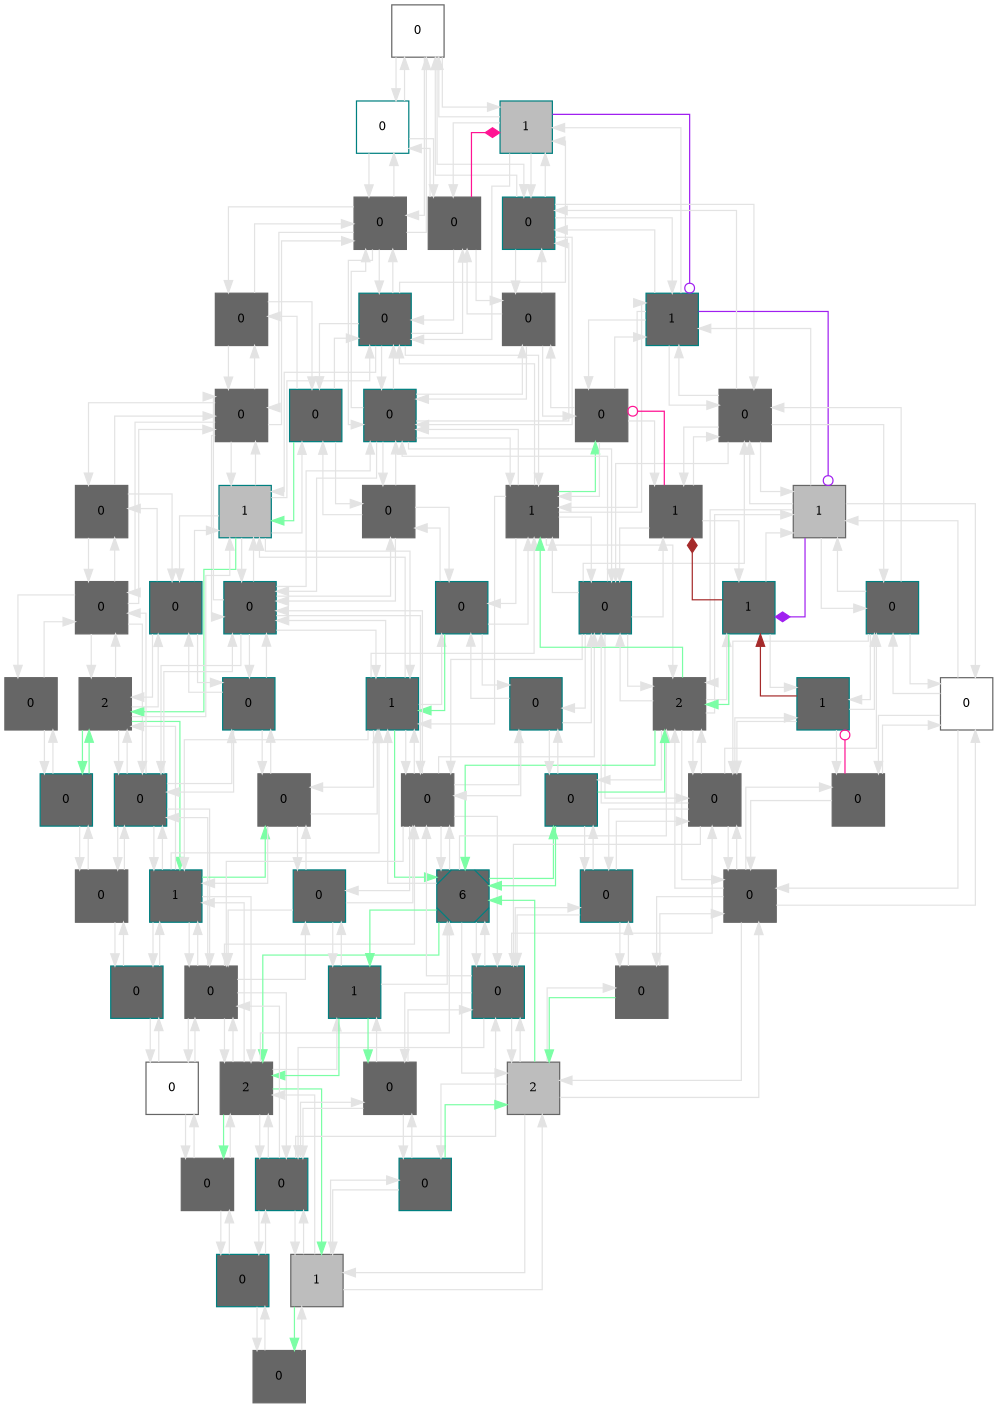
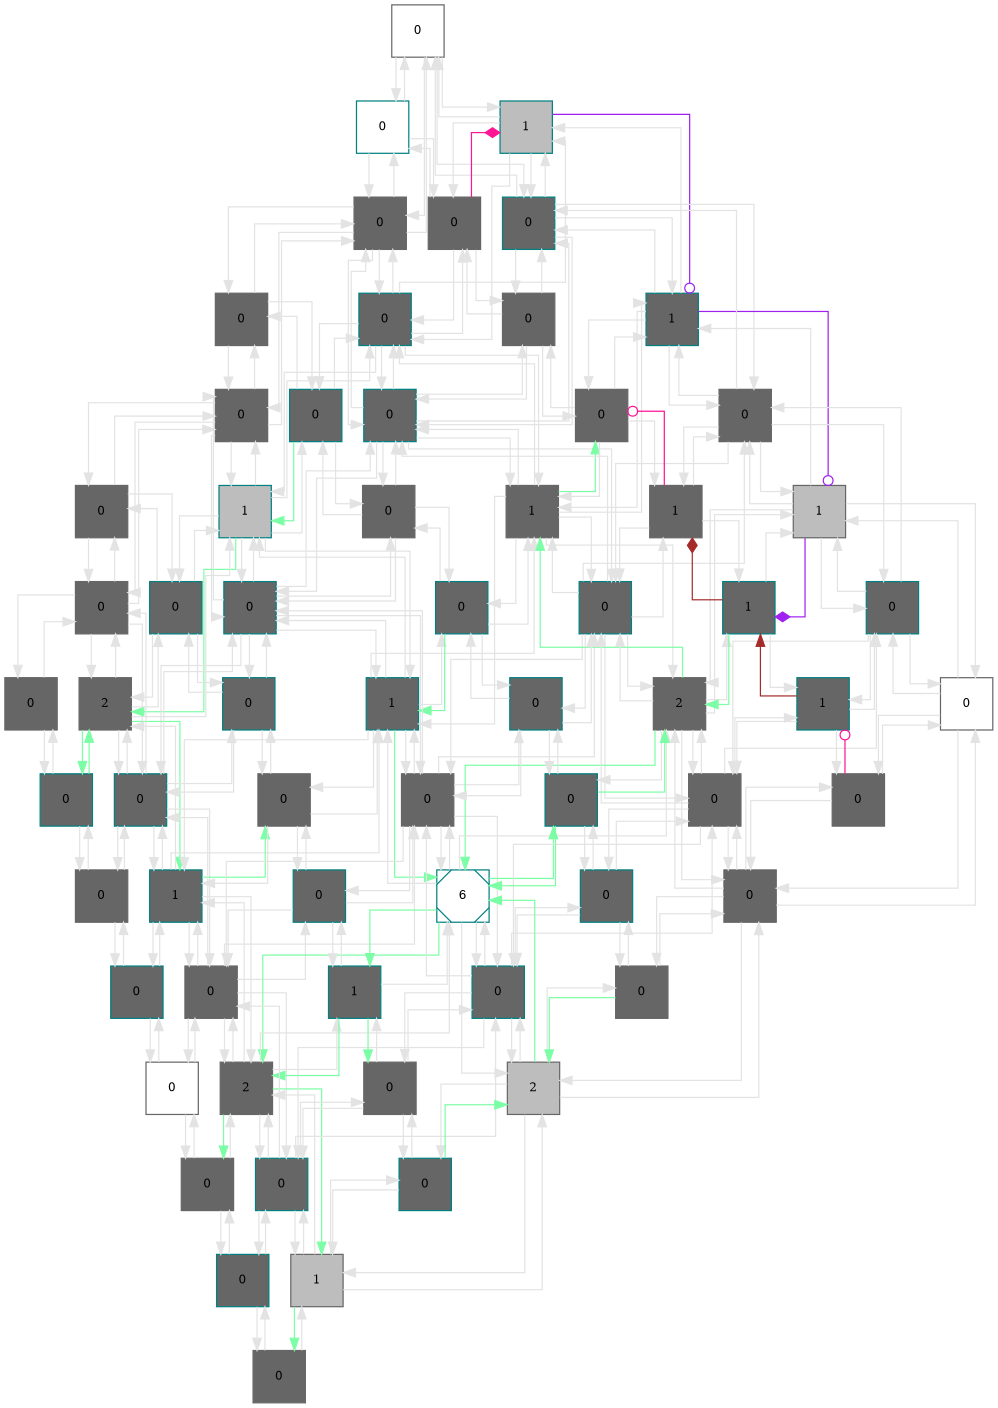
(463, 896) -> (463, 896)
